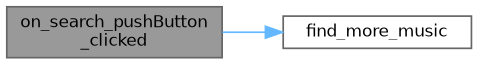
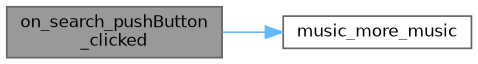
(377, 32) -> (377, 32)
